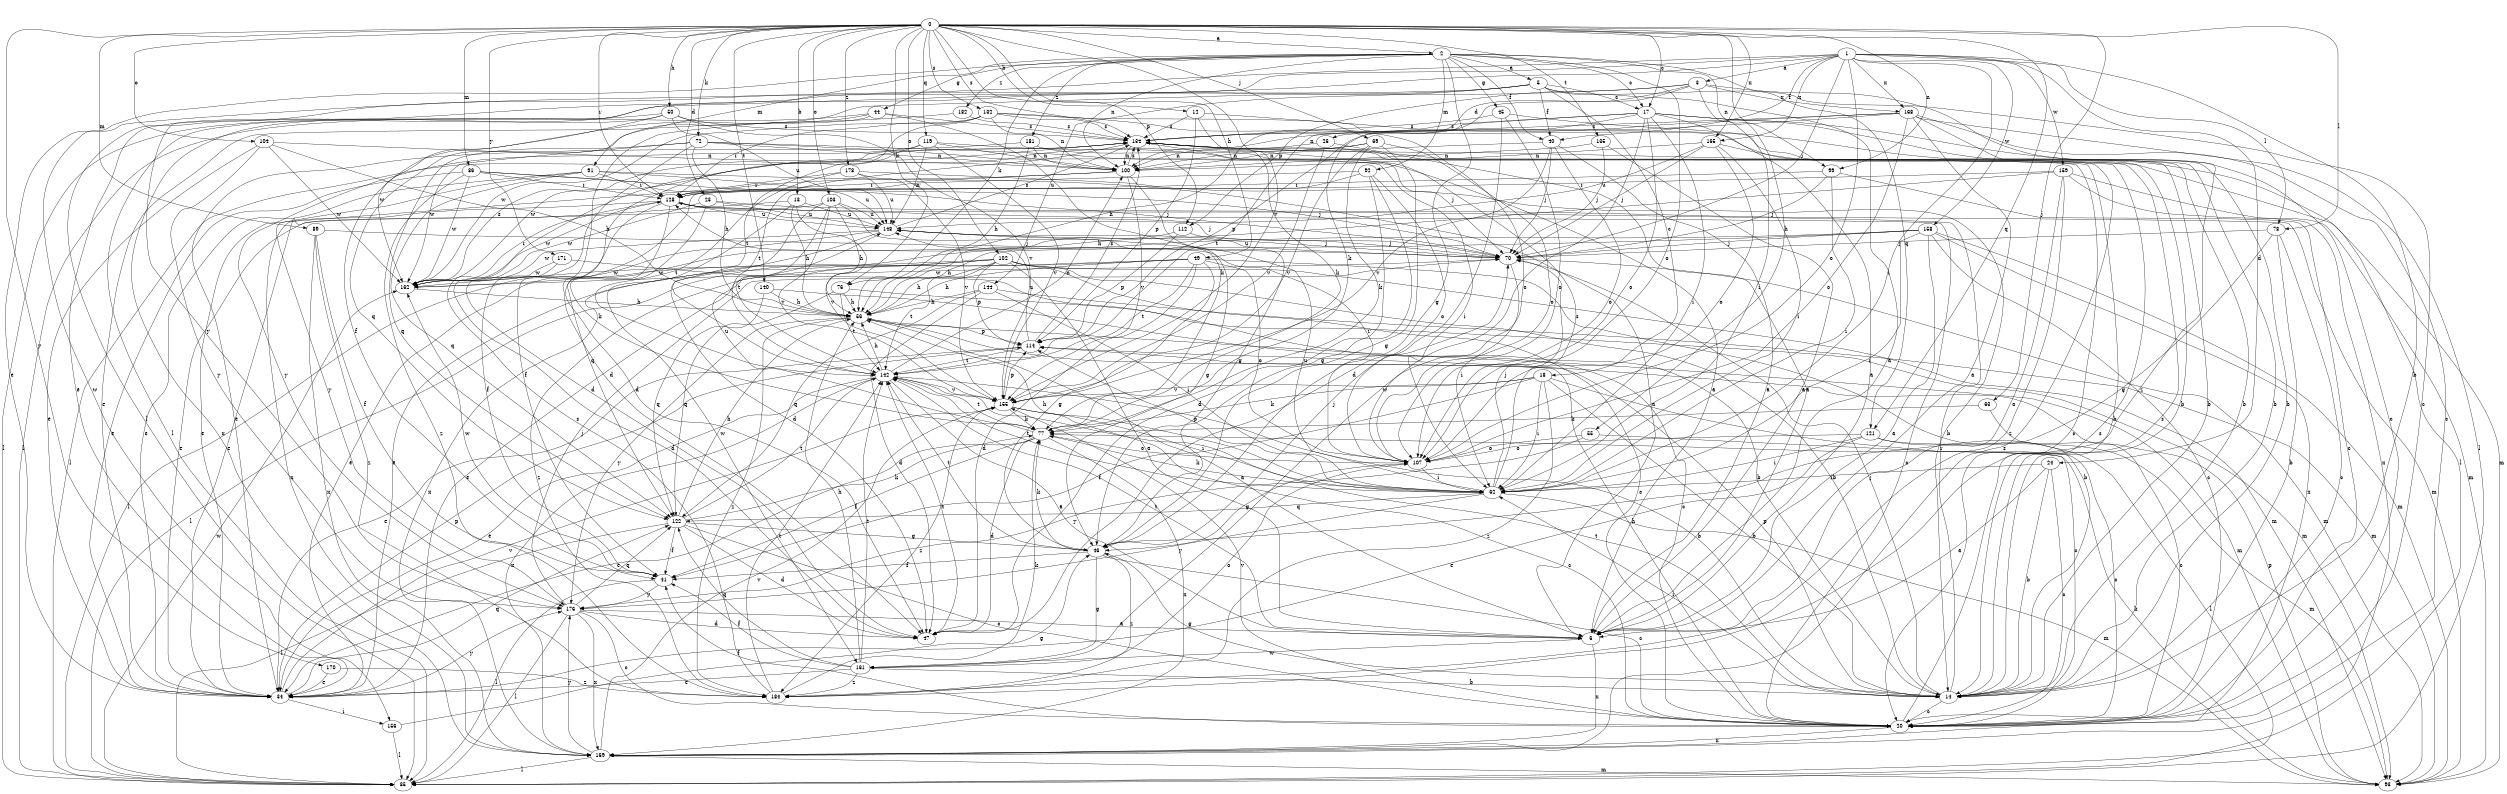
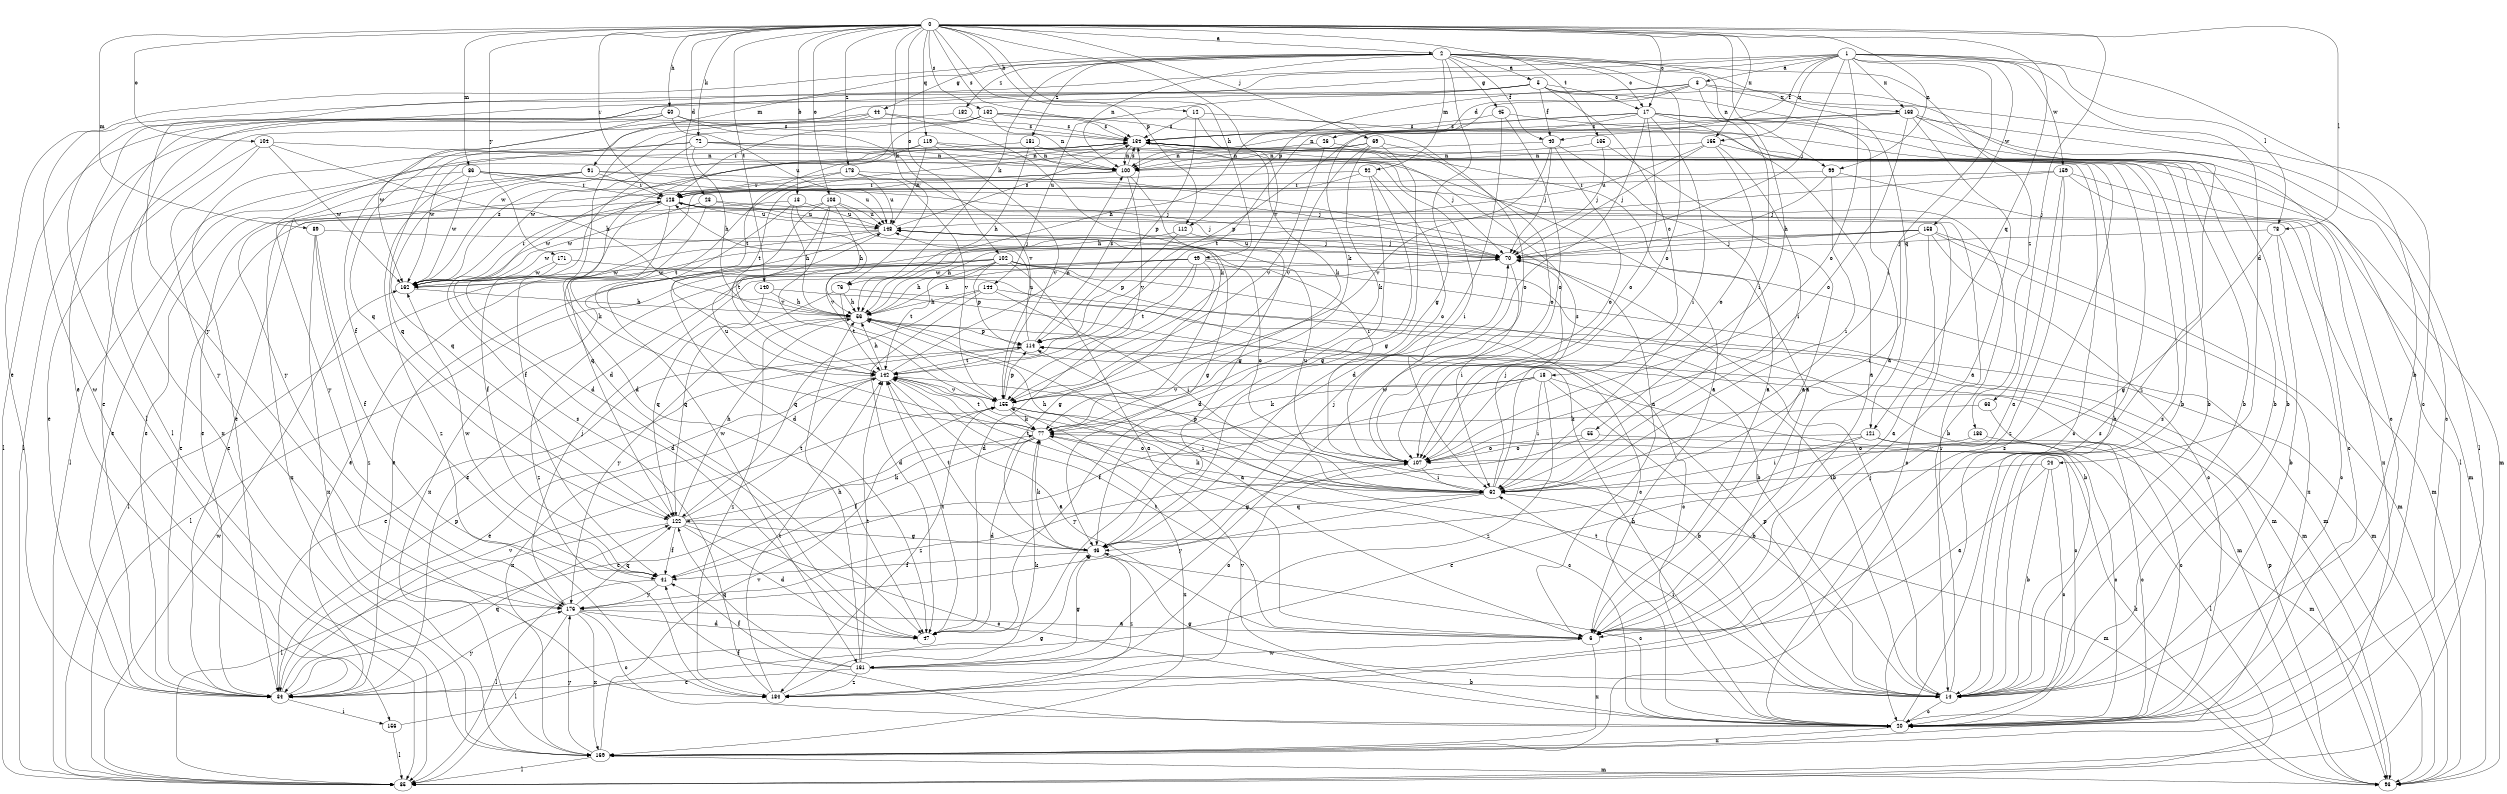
none -> (1978, 434)
(1028, 659) -> (1018, 658)
(331, 668) -> none
